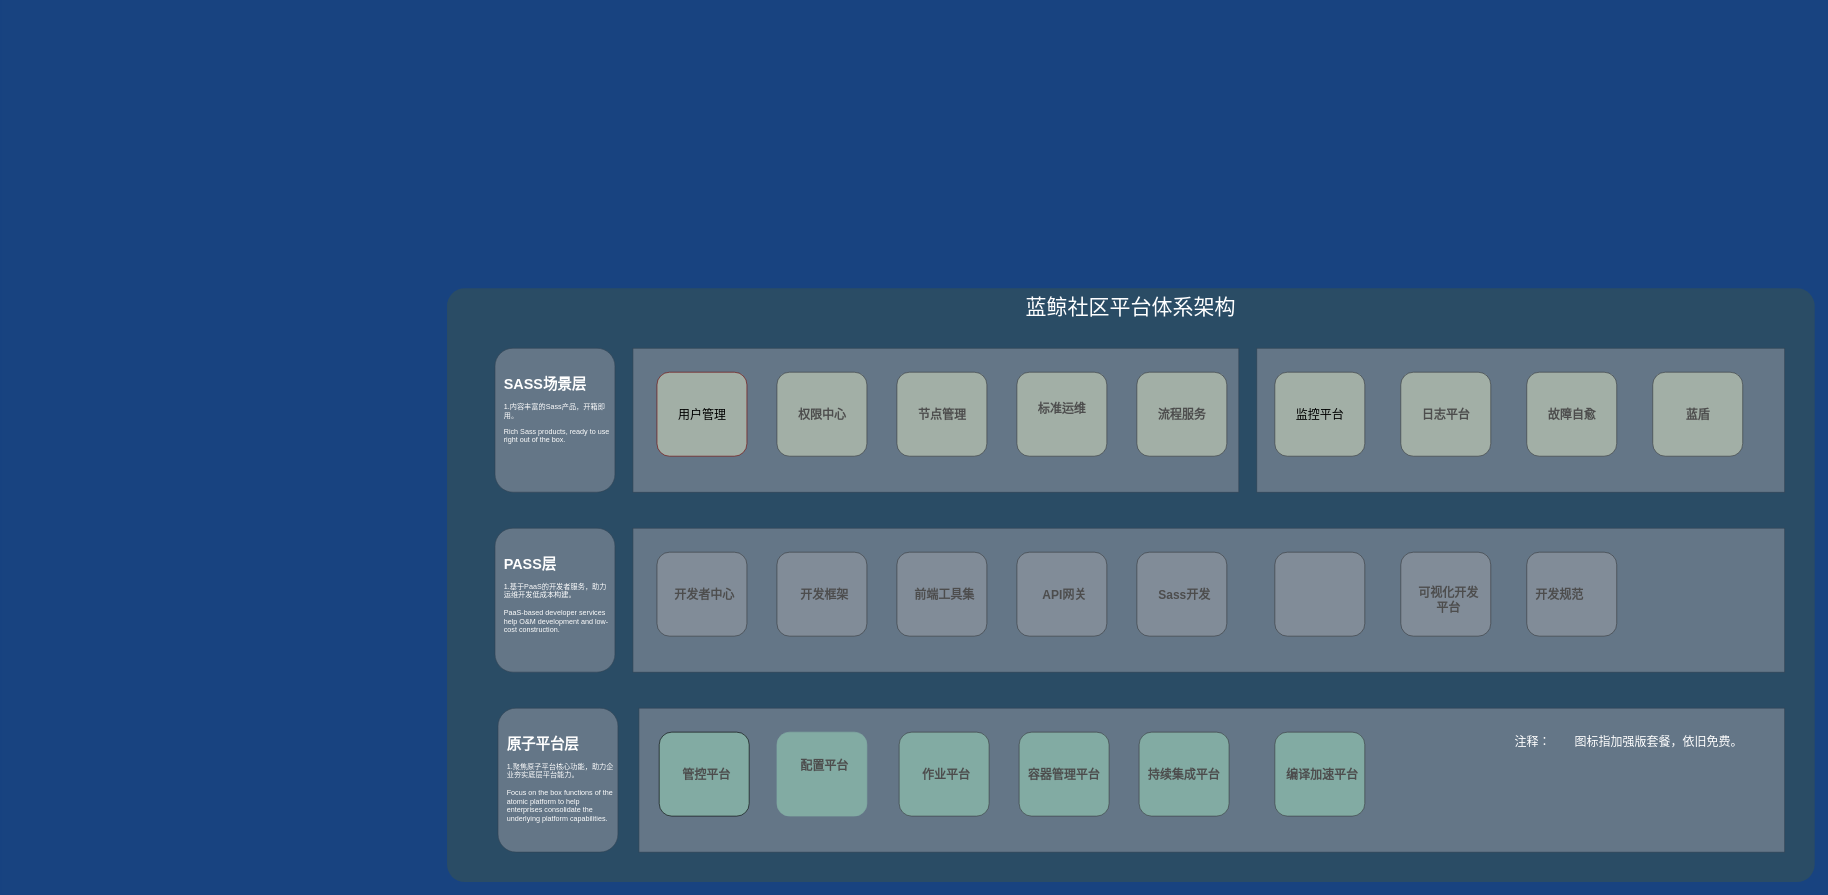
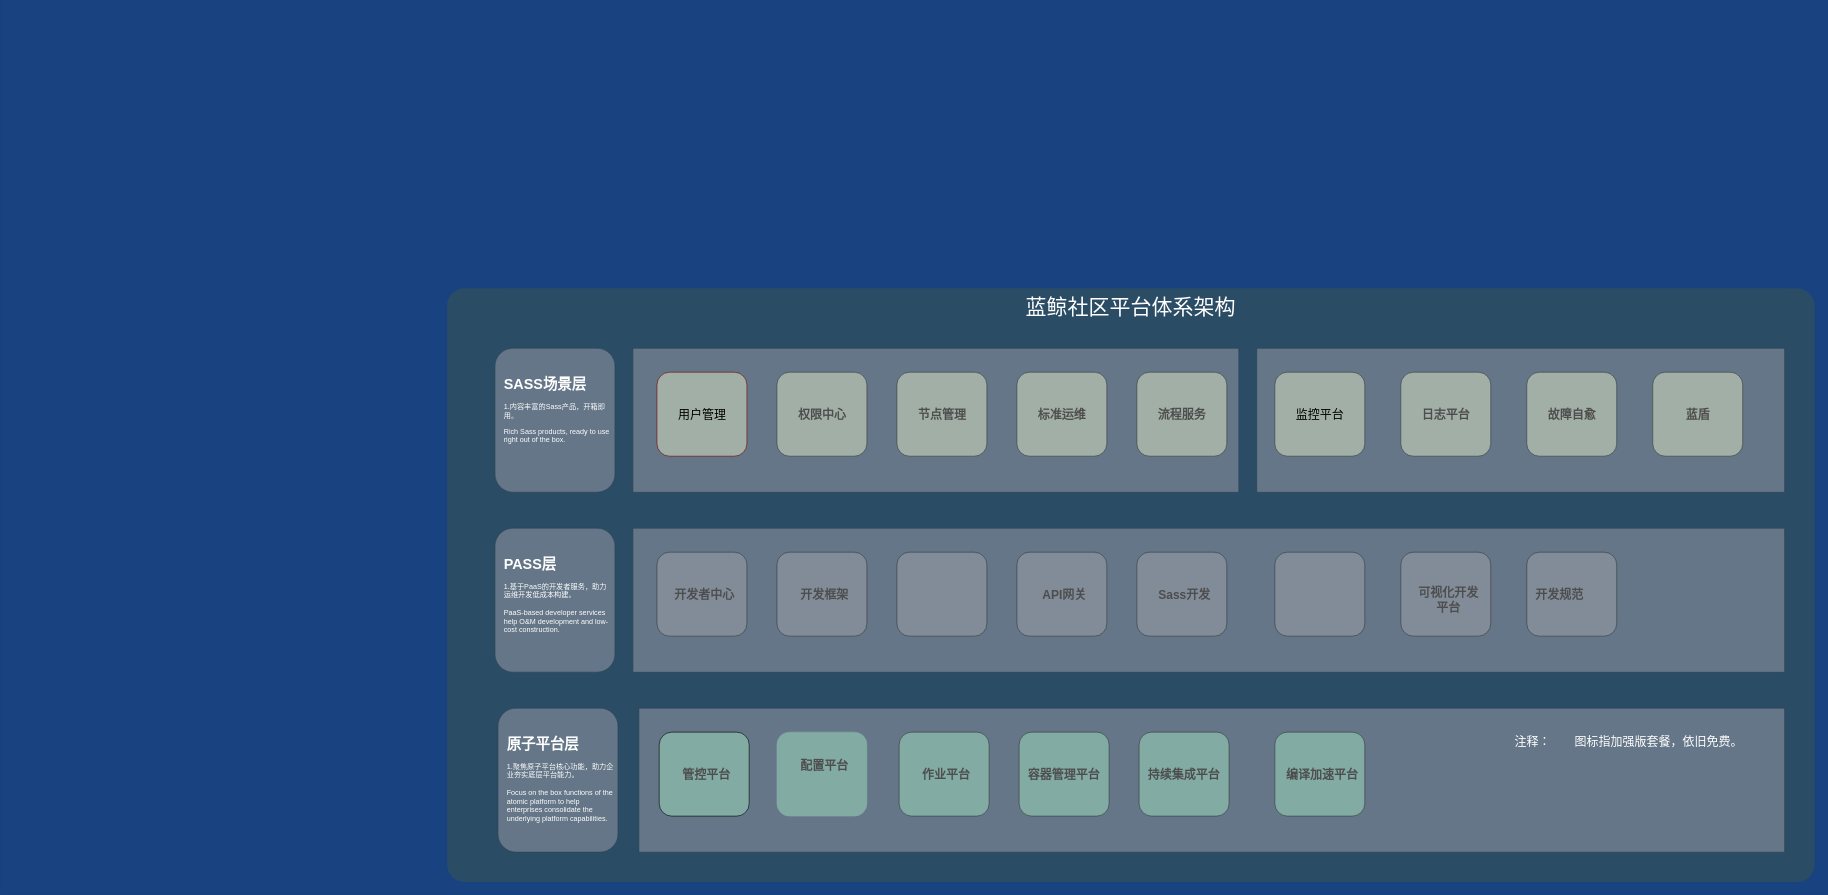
(1062, 408) -> (1062, 414)
(944, 594) -> none
